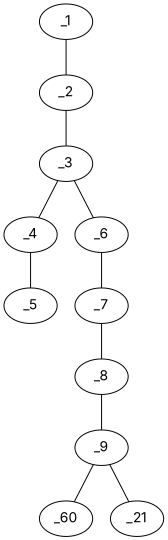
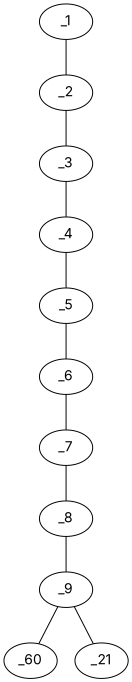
(84, 199) -> (66, 341)
